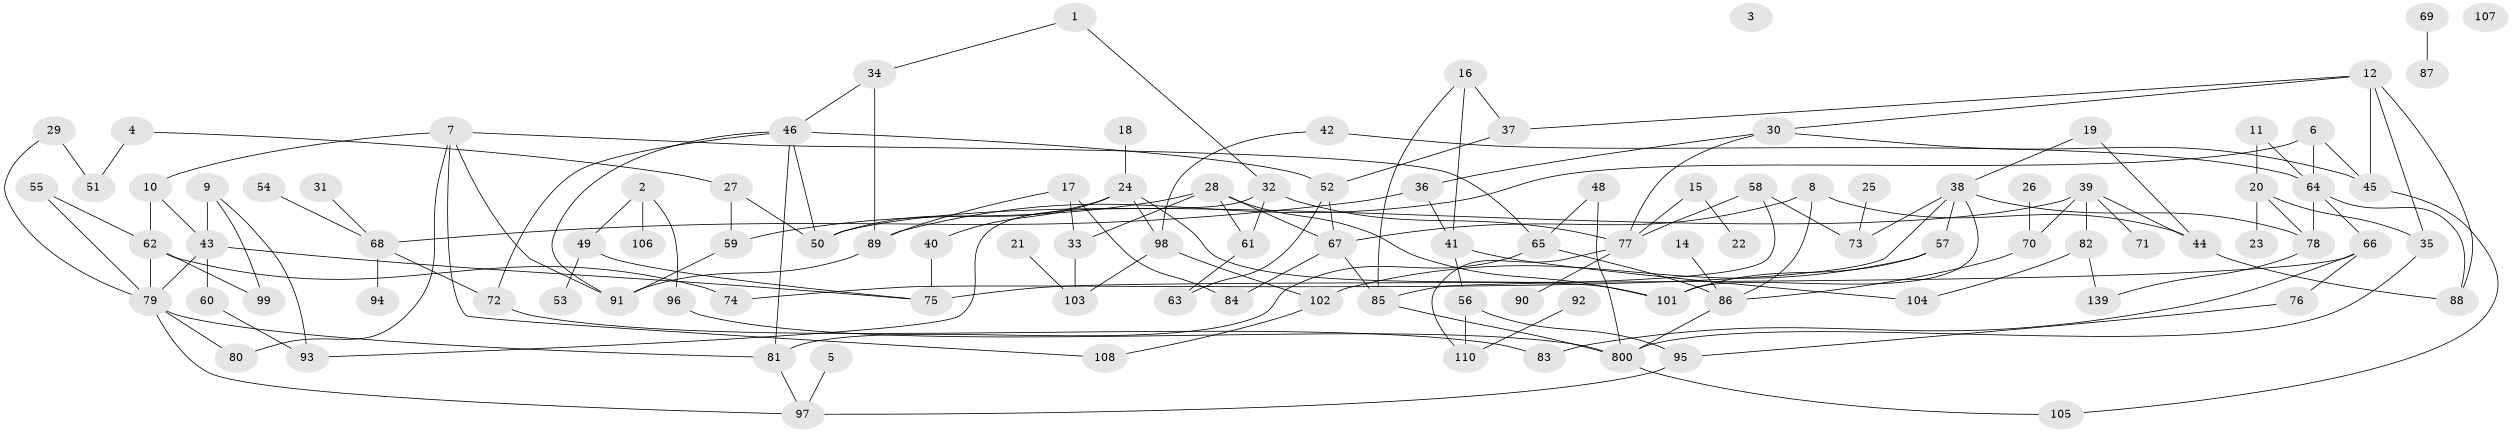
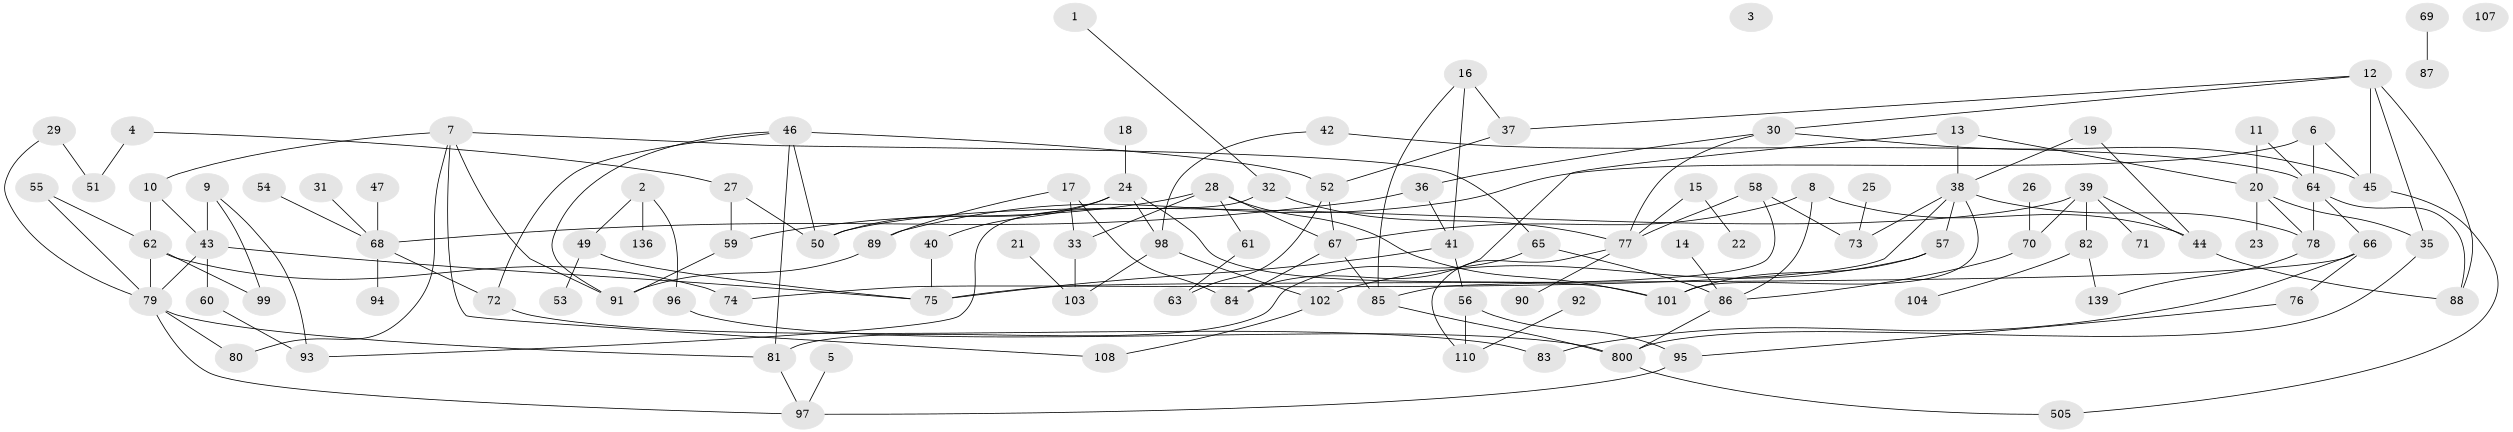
(875, 74) -> none
none -> (1958, 131)
none -> (378, 188)
(1599, 188) -> none
(1259, 217) -> none
(643, 245) -> (643, 245)
(1779, 288) -> (1192, 275)
(2061, 415) -> (2061, 415)
